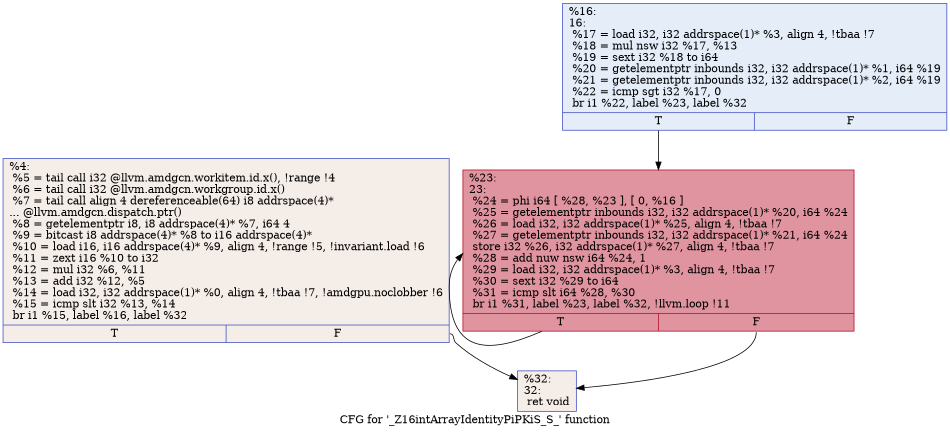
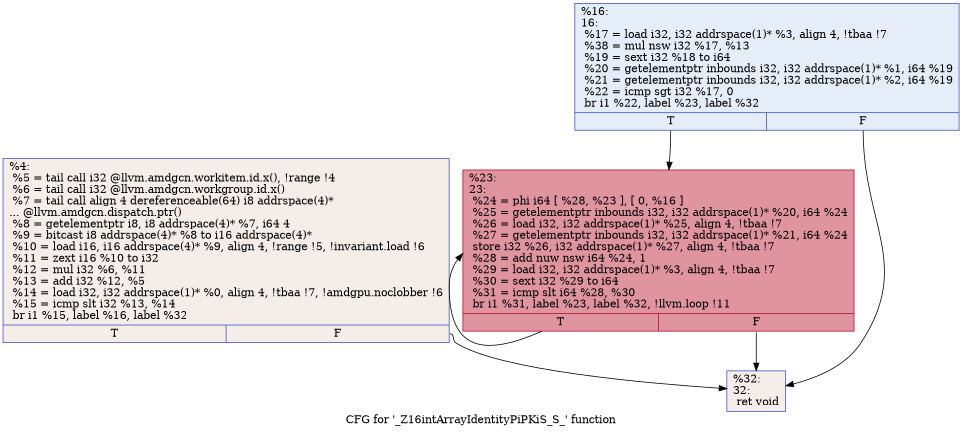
(653, 46) -> (665, 46)
none -> (884, 279)
